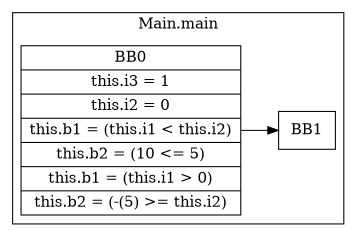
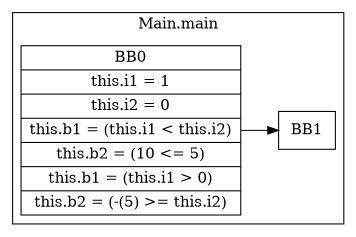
(131, 81) -> (131, 81)
